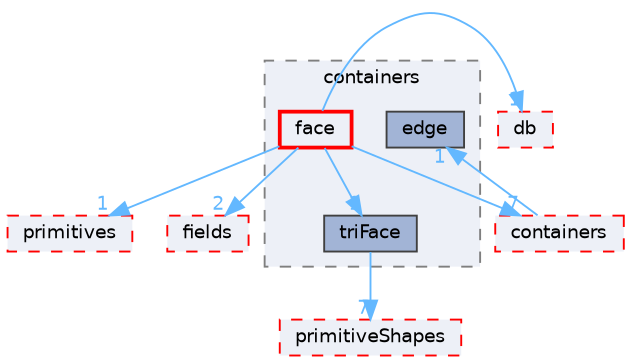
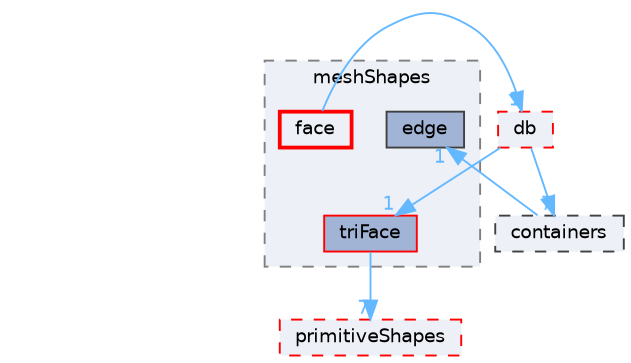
(372, 79) -> (372, 79)
(339, 173) -> (456, 176)
(427, 177) -> (539, 173)
(70, 234) -> none
(208, 234) -> none
(370, 234) -> (370, 234)
(560, 234) -> (560, 234)
